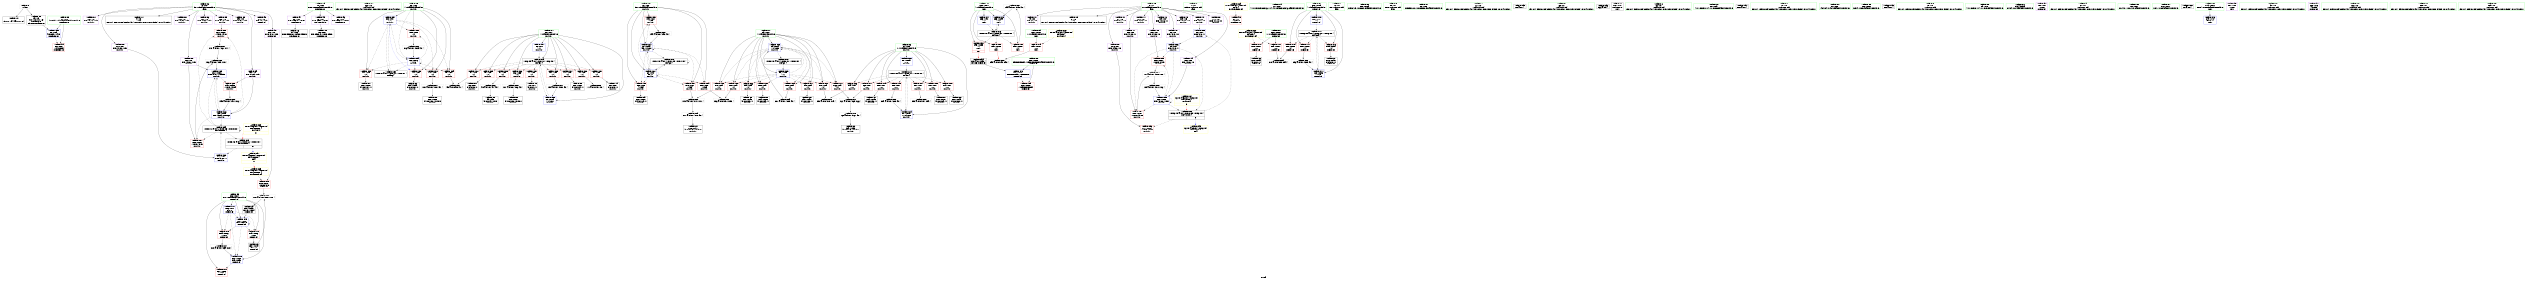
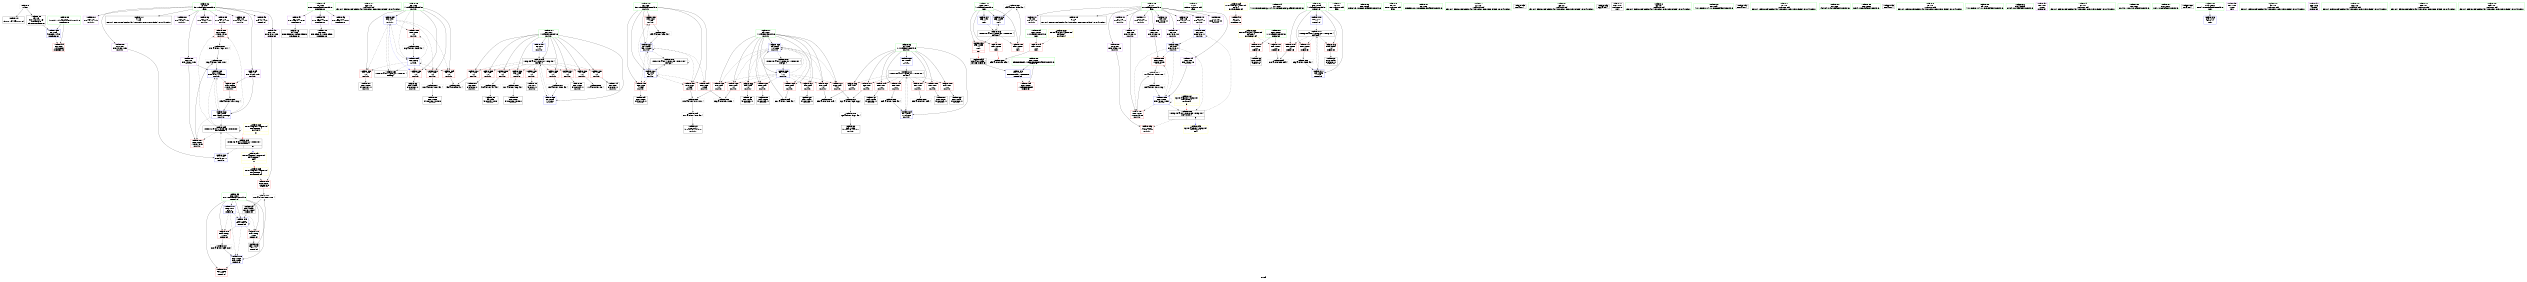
(320, 23) -> (320, 23)
